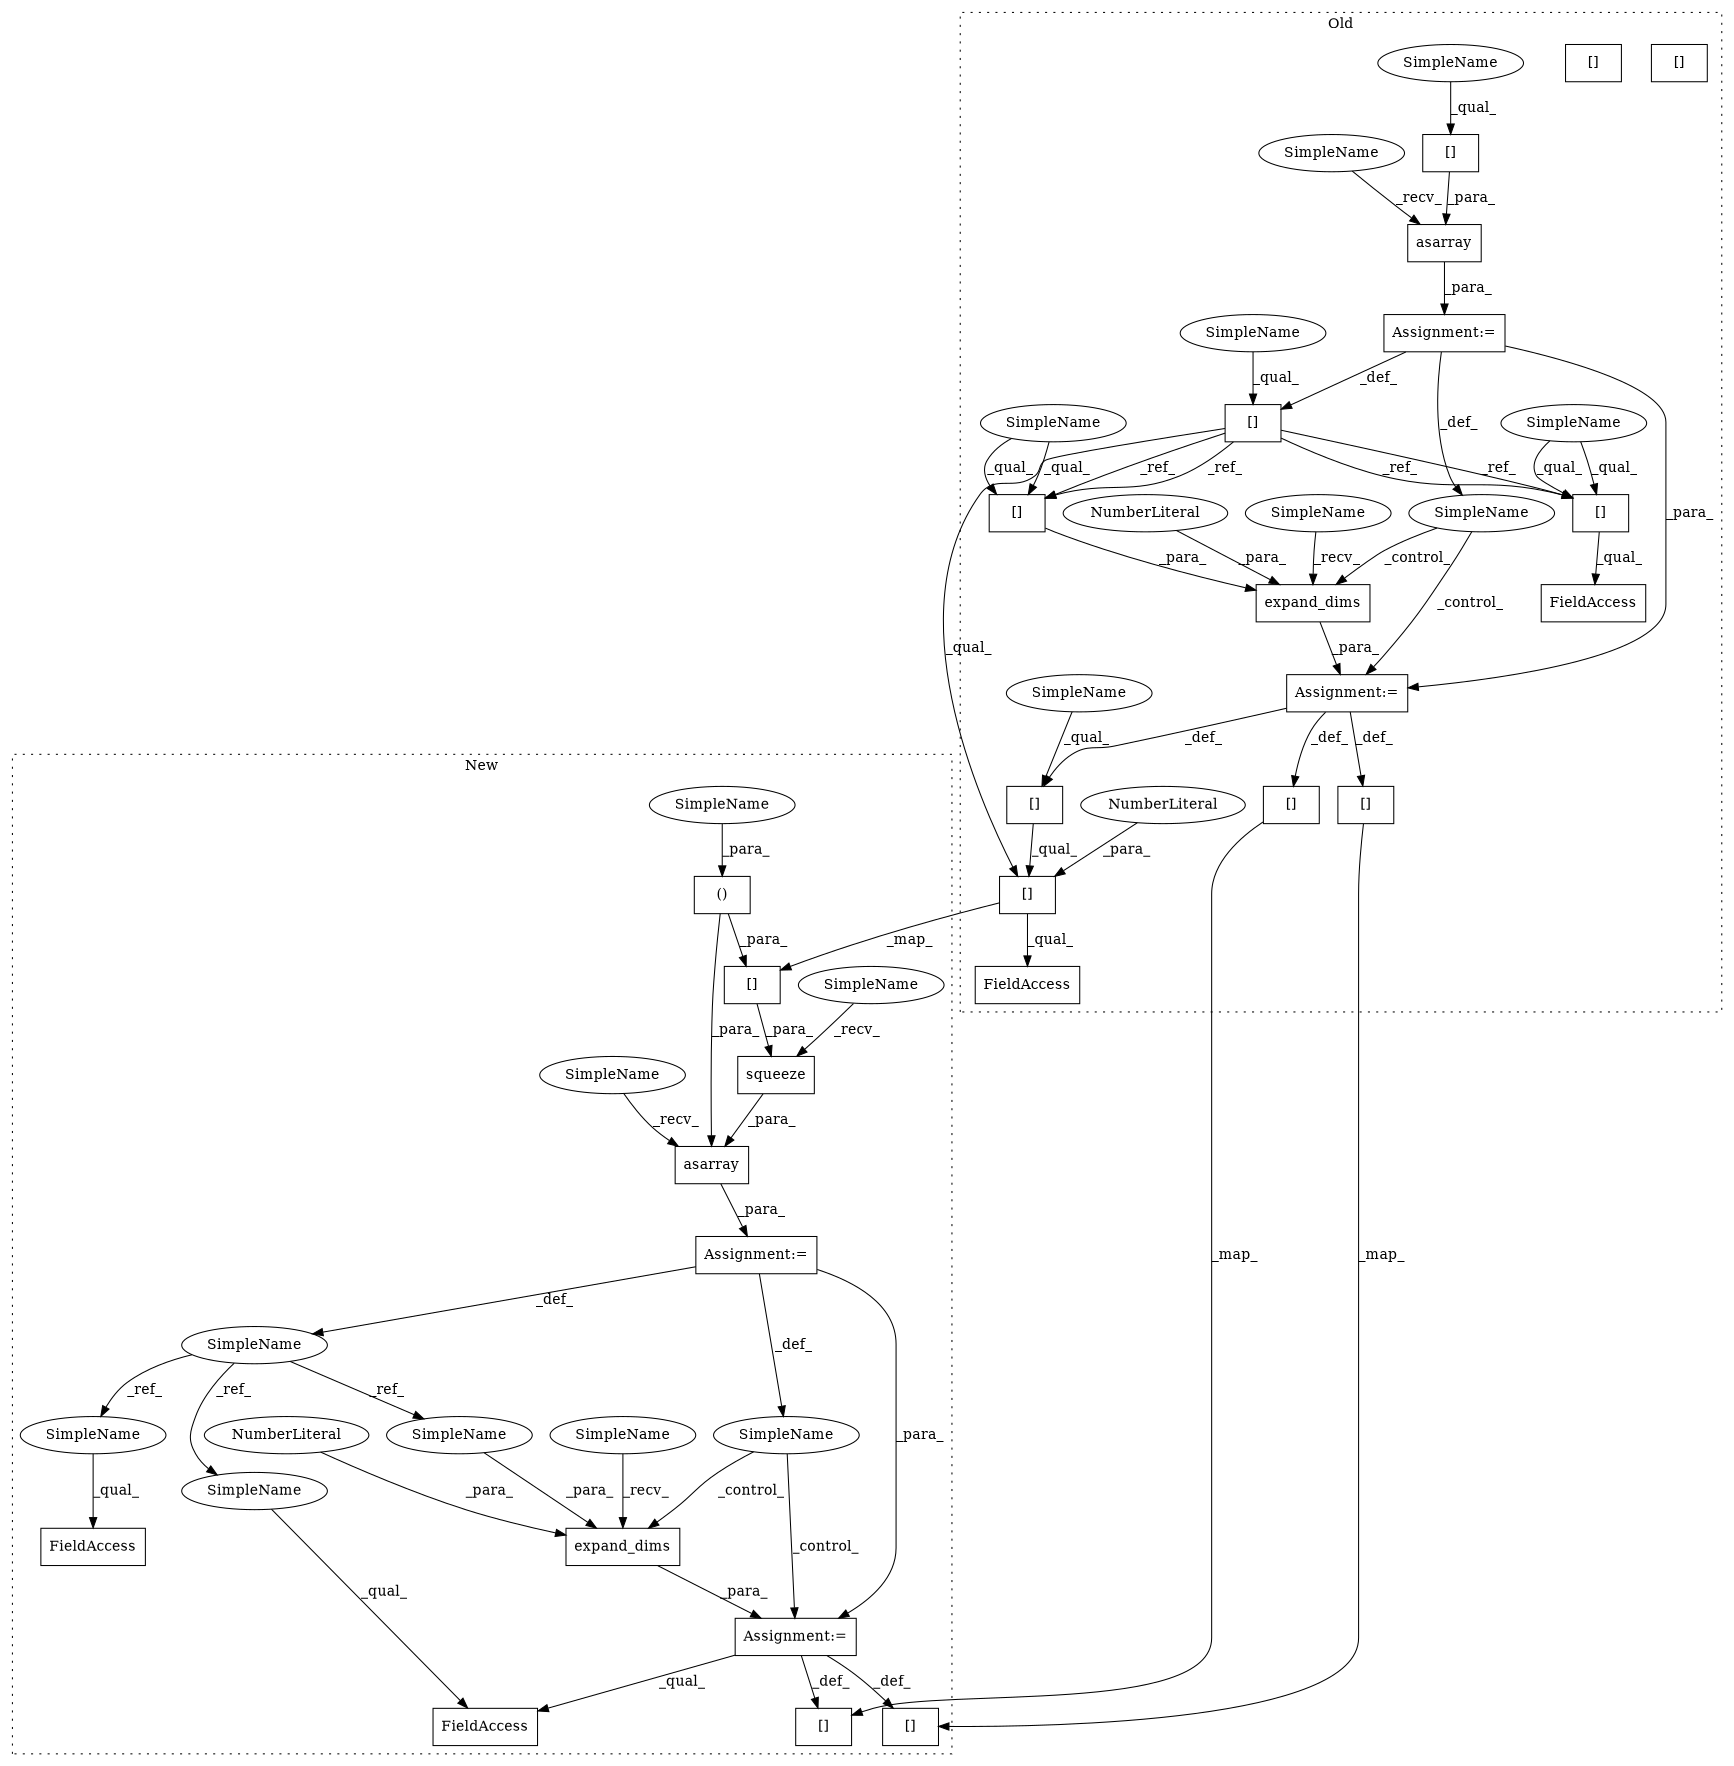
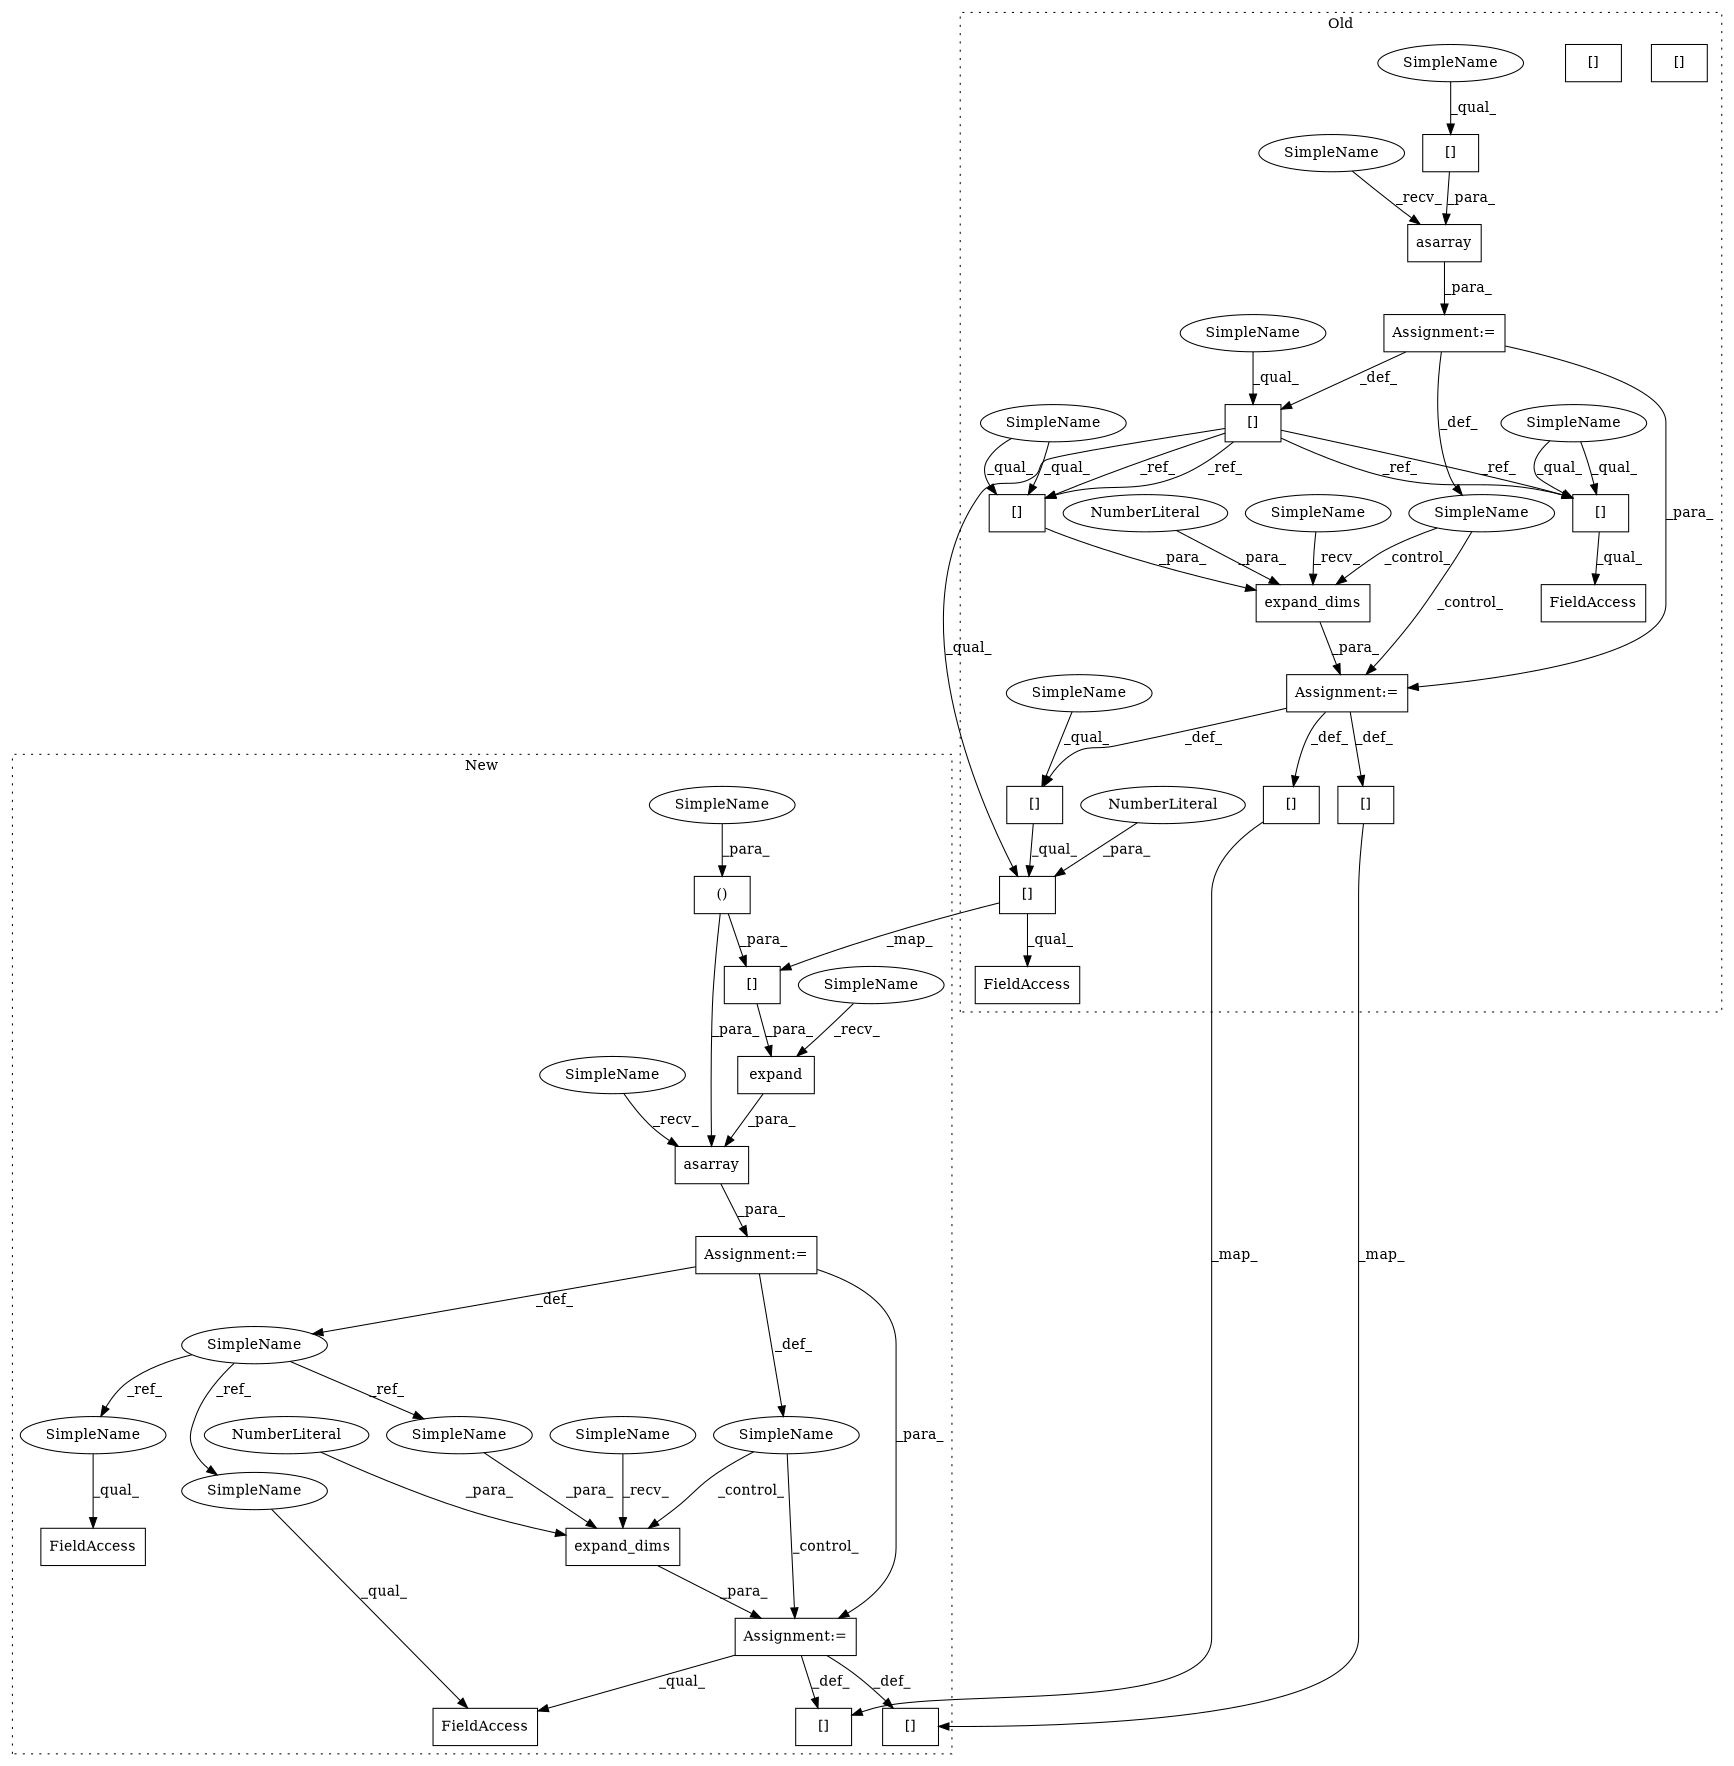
(776, 1075) -> (776, 1075)
